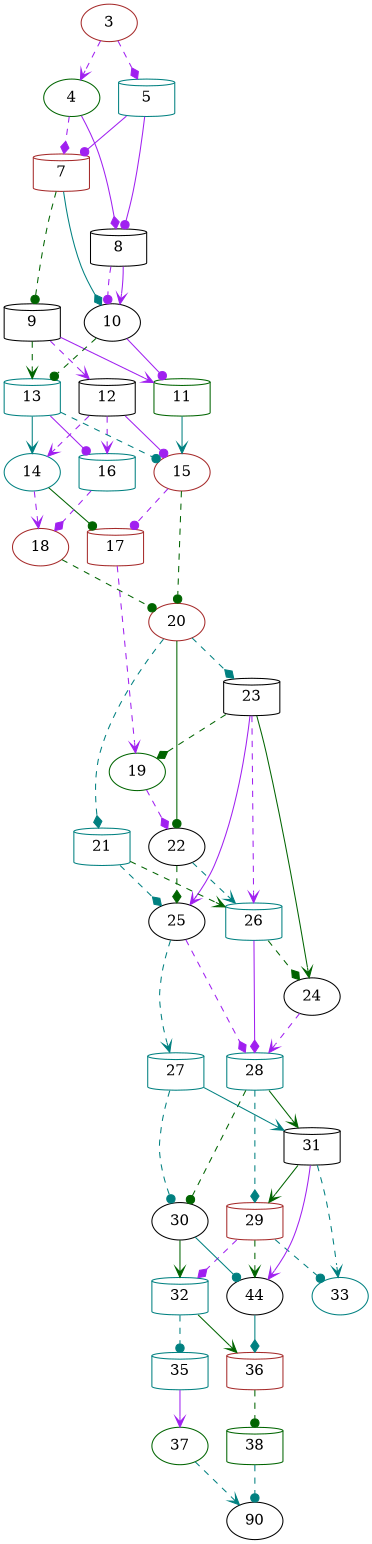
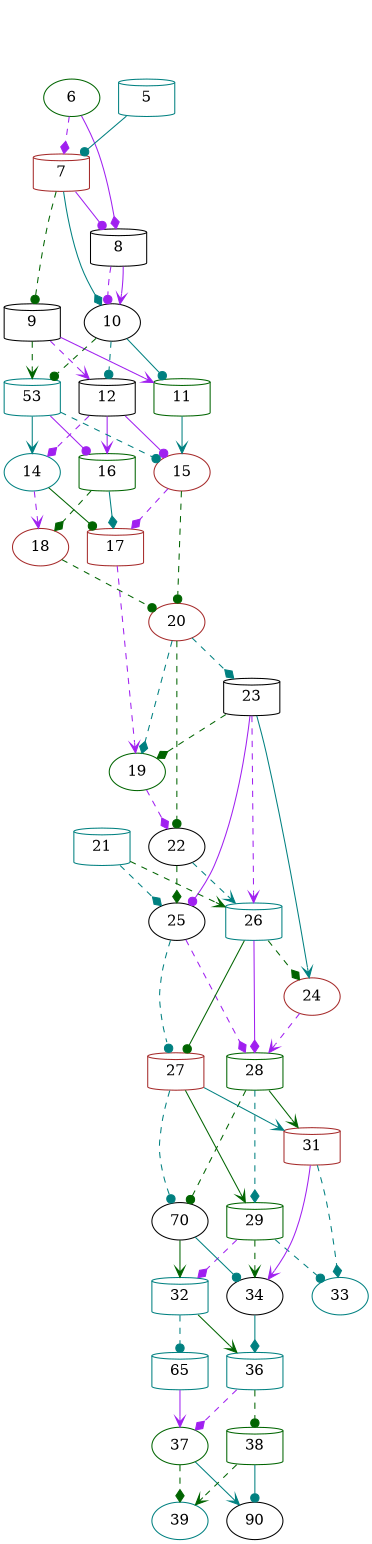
(109, 23) -> none
(72, 98) -> (72, 98)
(107, 132) -> (107, 132)
(137, 169) -> (87, 207)
none -> (110, 354)
(143, 356) -> (143, 356)
(32, 397) -> (32, 397)
(107, 428) -> (107, 428)
(75, 430) -> (75, 430)
(107, 472) -> (107, 472)
none -> (111, 504)
(79, 505) -> (79, 505)
(153, 505) -> (153, 505)
(112, 721) -> (159, 691)
(177, 730) -> (177, 730)
(233, 810) -> (233, 810)
(285, 841) -> (285, 841)
none -> (220, 988)
(160, 991) -> (160, 991)
(312, 997) -> (312, 997)
(176, 1071) -> (176, 1071)
(255, 1071) -> (255, 1071)
(312, 1146) -> (312, 1146)
(287, 1180) -> (213, 1142)
(329, 1215) -> (329, 1215)
(180, 1221) -> (180, 1221)
(255, 1221) -> (255, 1221)
(255, 1296) -> (255, 1296)
(180, 1371) -> (180, 1371)
(255, 1371) -> (255, 1371)
none -> (221, 1405)
(255, 1479) -> (255, 1479)
(214, 1480) -> (213, 1479)
none -> (180, 1521)
